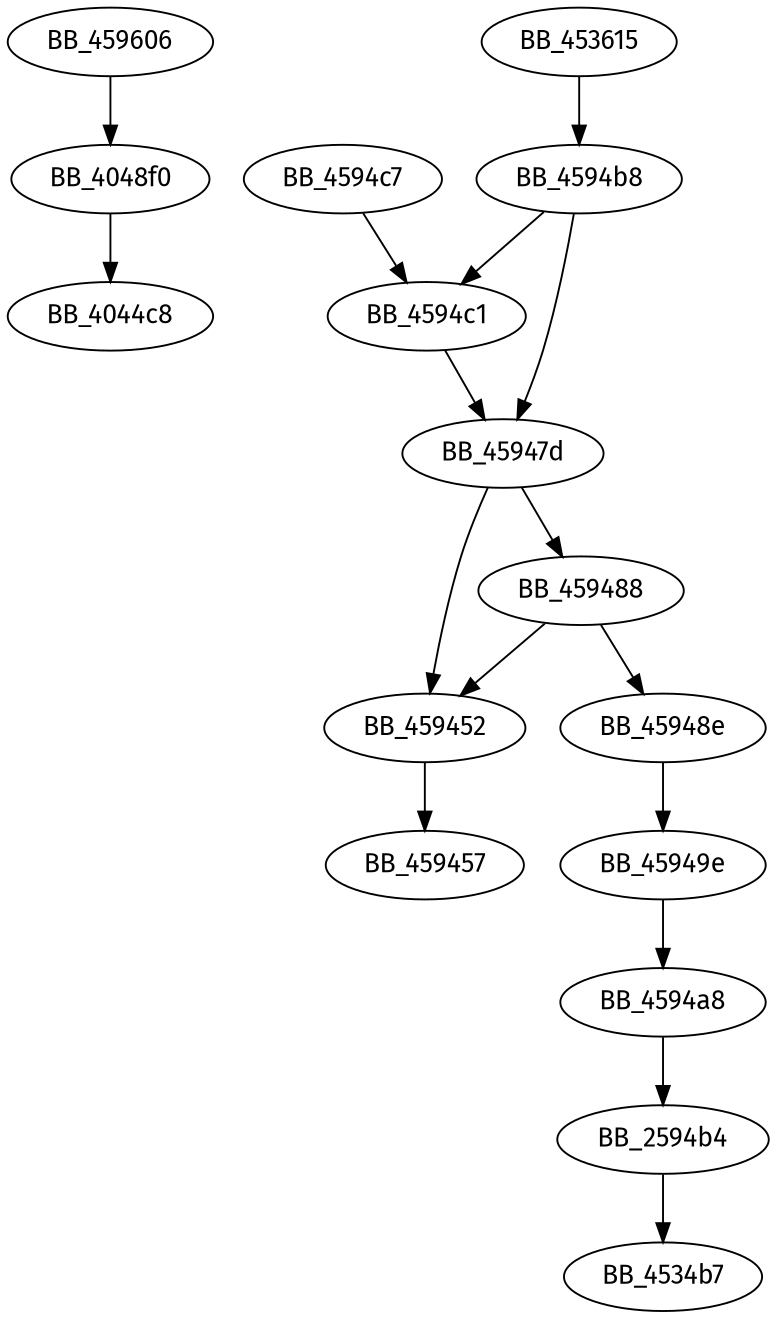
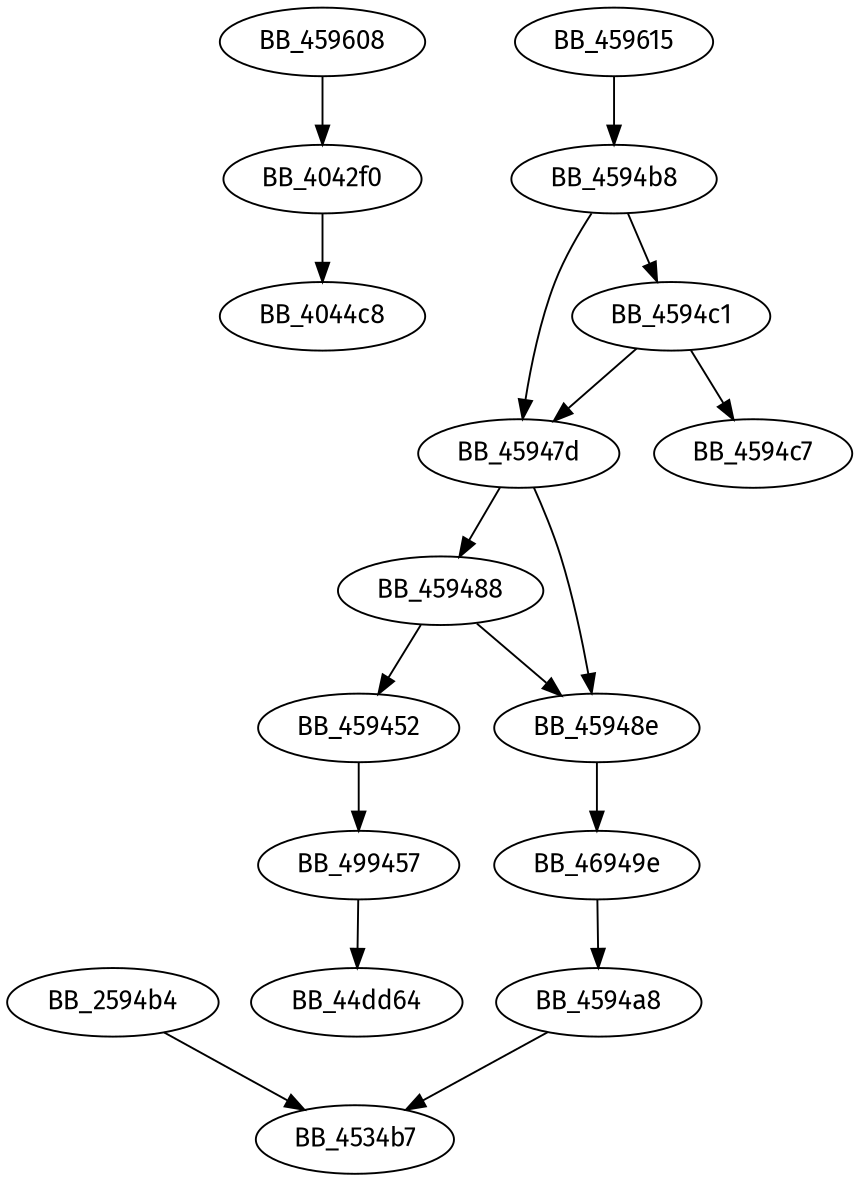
(110, 42) -> (323, 42)
(579, 42) -> (614, 42)
(110, 179) -> (323, 179)
(380, 240) -> (707, 377)
(455, 579) -> (567, 579)
(425, 865) -> (359, 865)
(663, 865) -> (597, 865)
none -> (357, 1002)
(663, 1062) -> (485, 1066)
